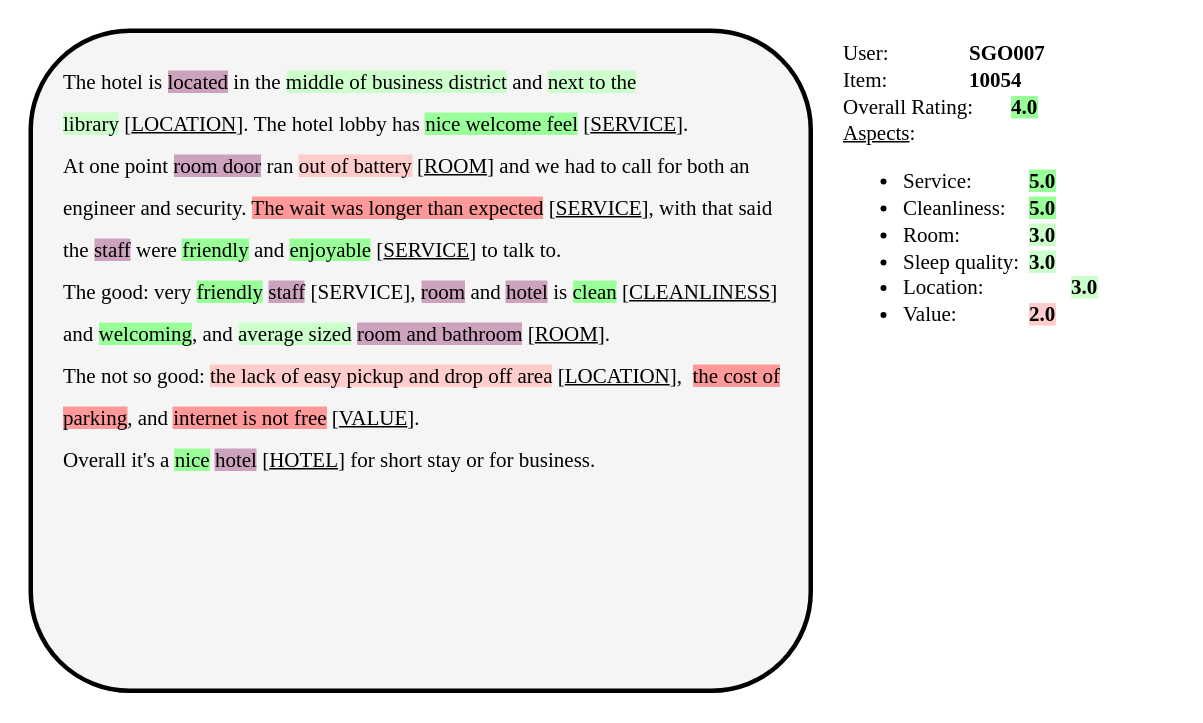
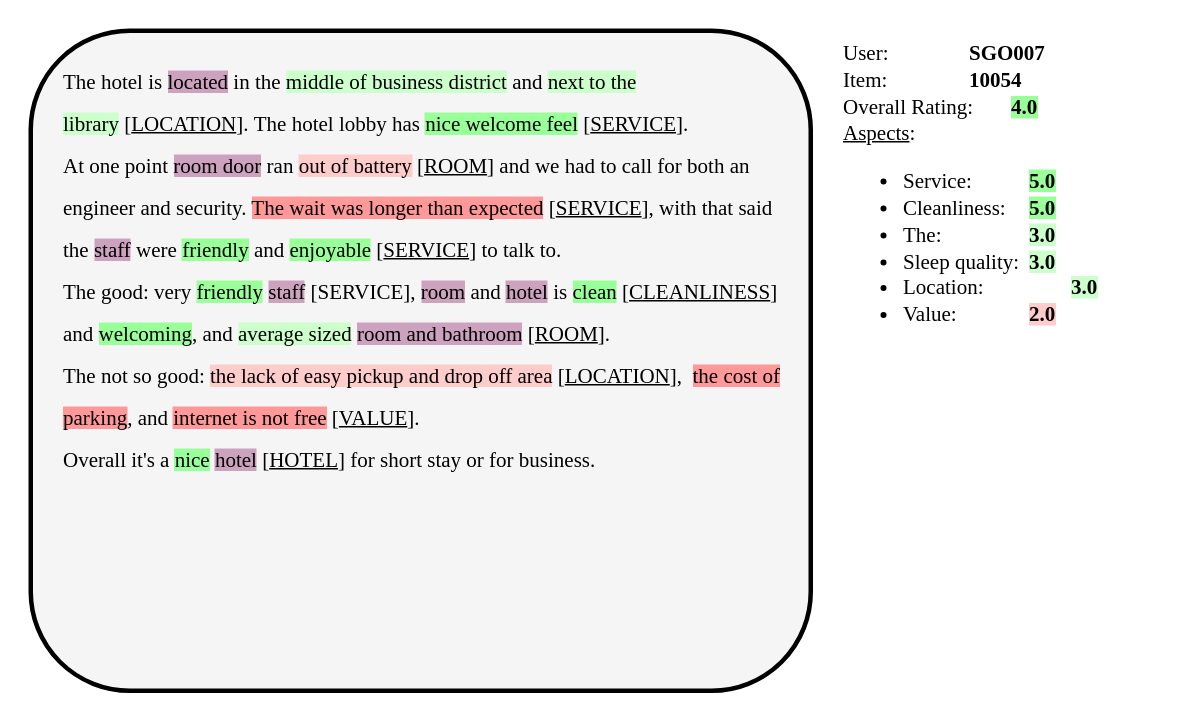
(928, 149) -> (928, 149)
